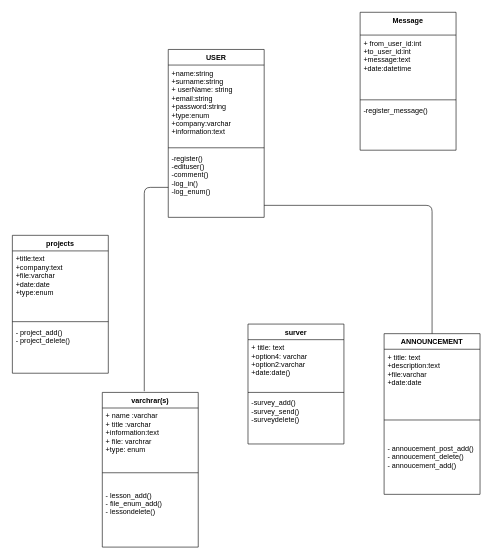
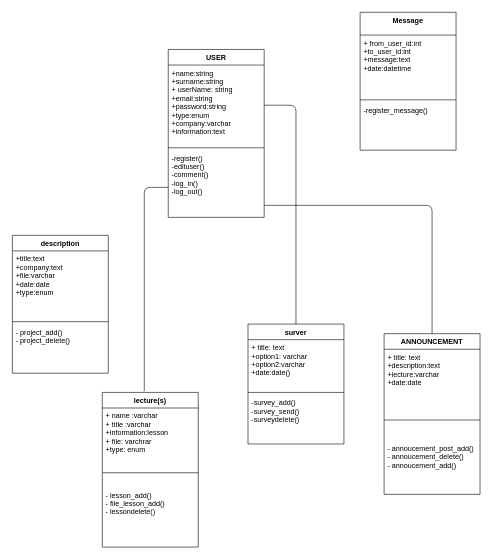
(193, 158) -> (193, 158)
none -> (296, 201)
(60, 244) -> (60, 244)
(273, 348) -> (273, 348)
(409, 358) -> (409, 358)
(150, 401) -> (150, 401)
(133, 416) -> (133, 416)
(132, 496) -> (132, 496)
